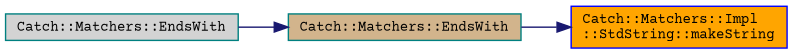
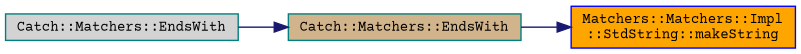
(679, 27) -> (683, 27)
